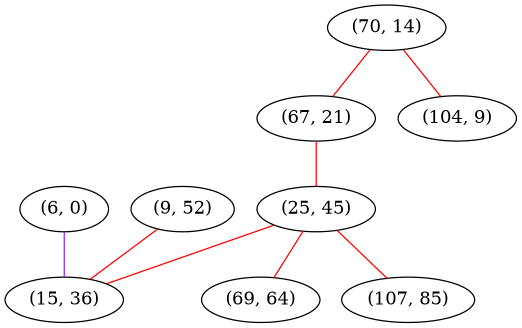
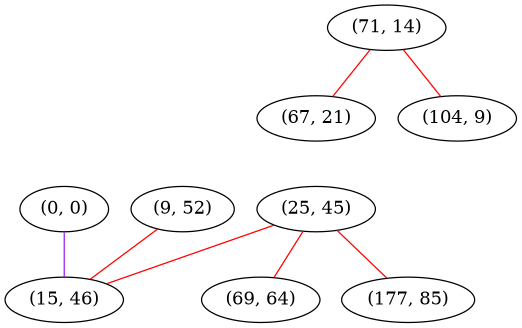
(387, 28) -> (387, 28)
(316, 164) -> none
(64, 209) -> (64, 209)
(64, 300) -> (64, 300)
(408, 300) -> (408, 300)
